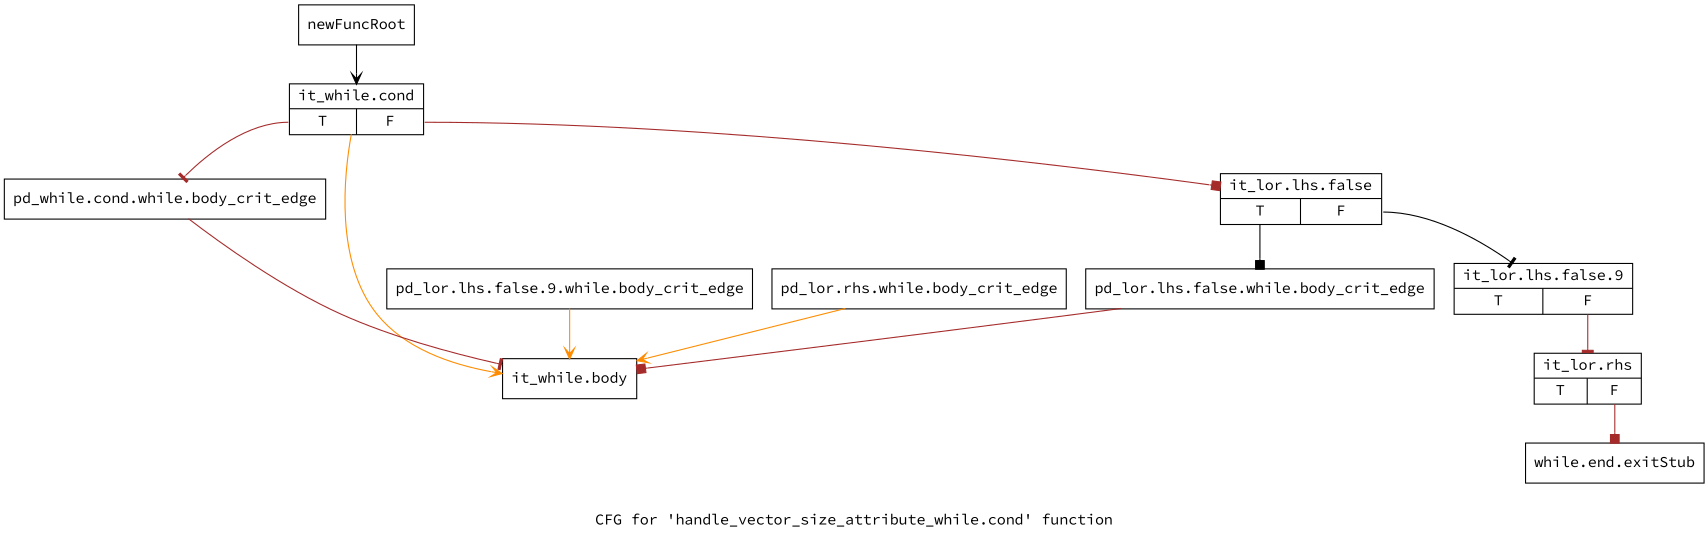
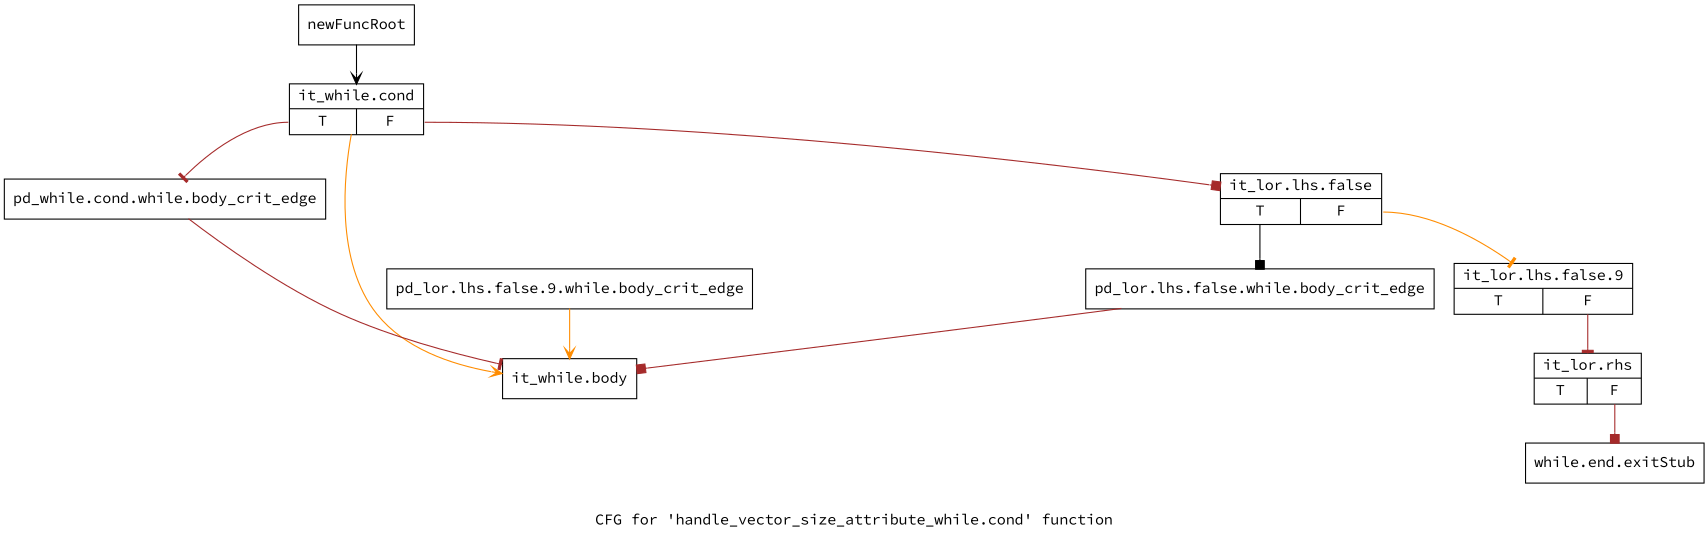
(1450, 227) -> (1450, 227)
(919, 289) -> none
